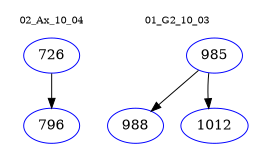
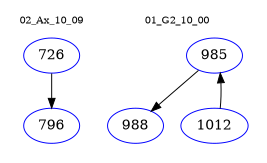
(52, 21) -> (52, 21)
(177, 21) -> (177, 21)
(208, 86) -> (221, 96)
